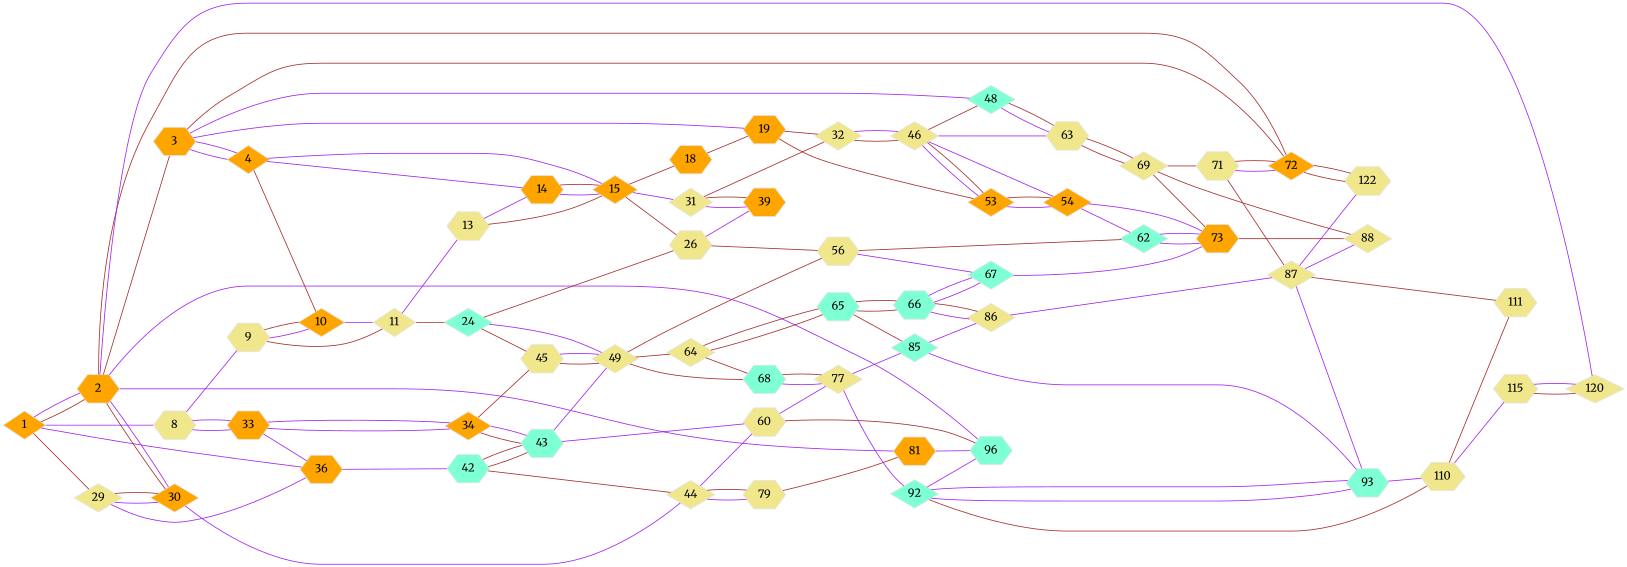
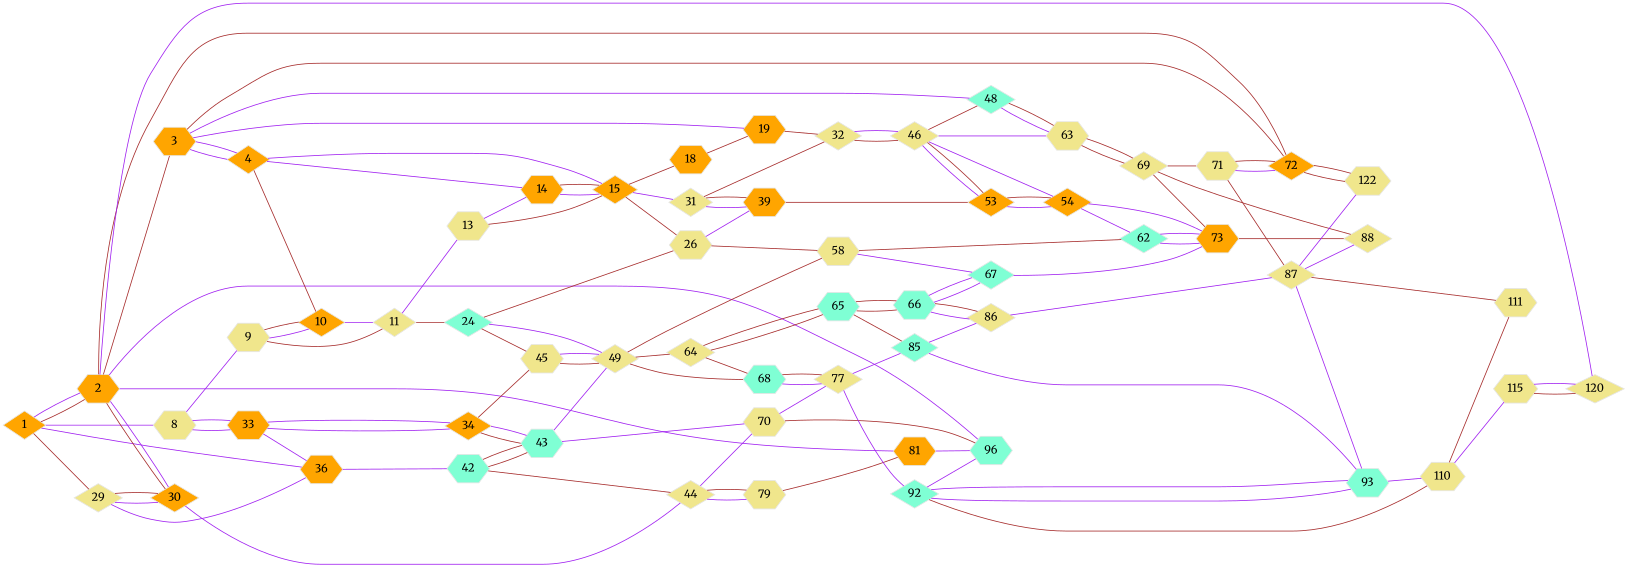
(874, 175) -> (877, 202)
(838, 251) -> (838, 251)
(764, 422) -> (764, 422)
